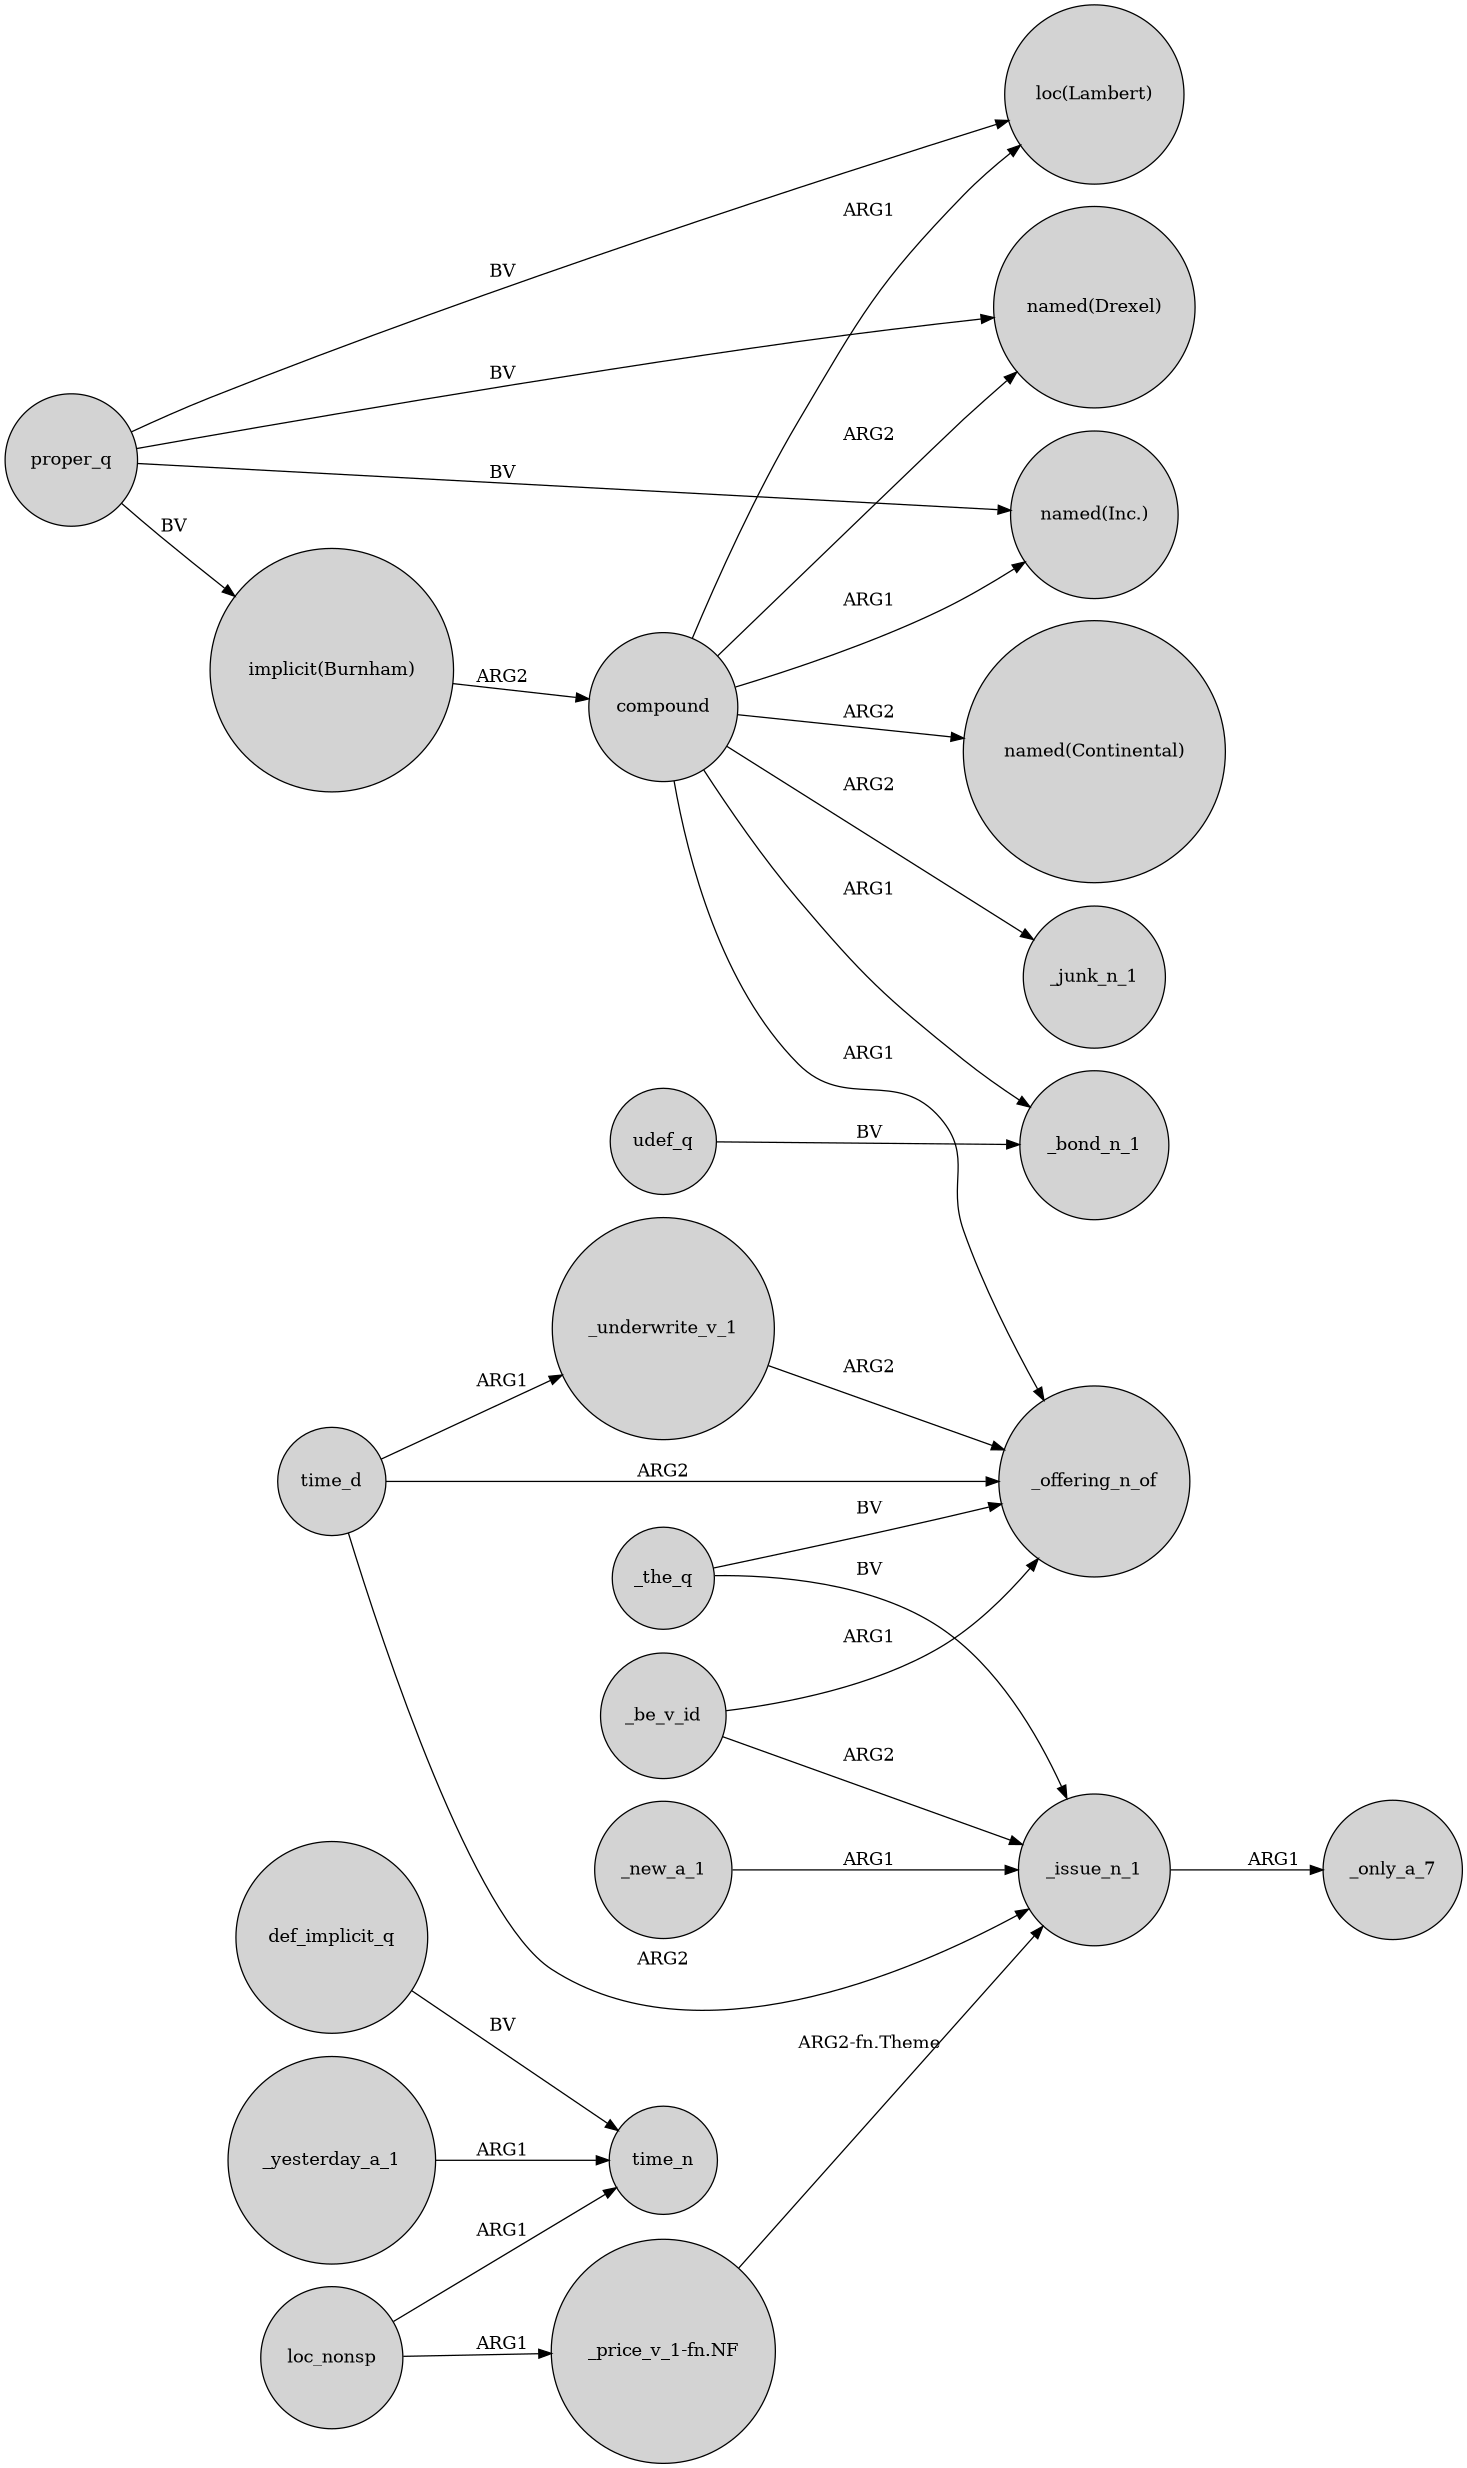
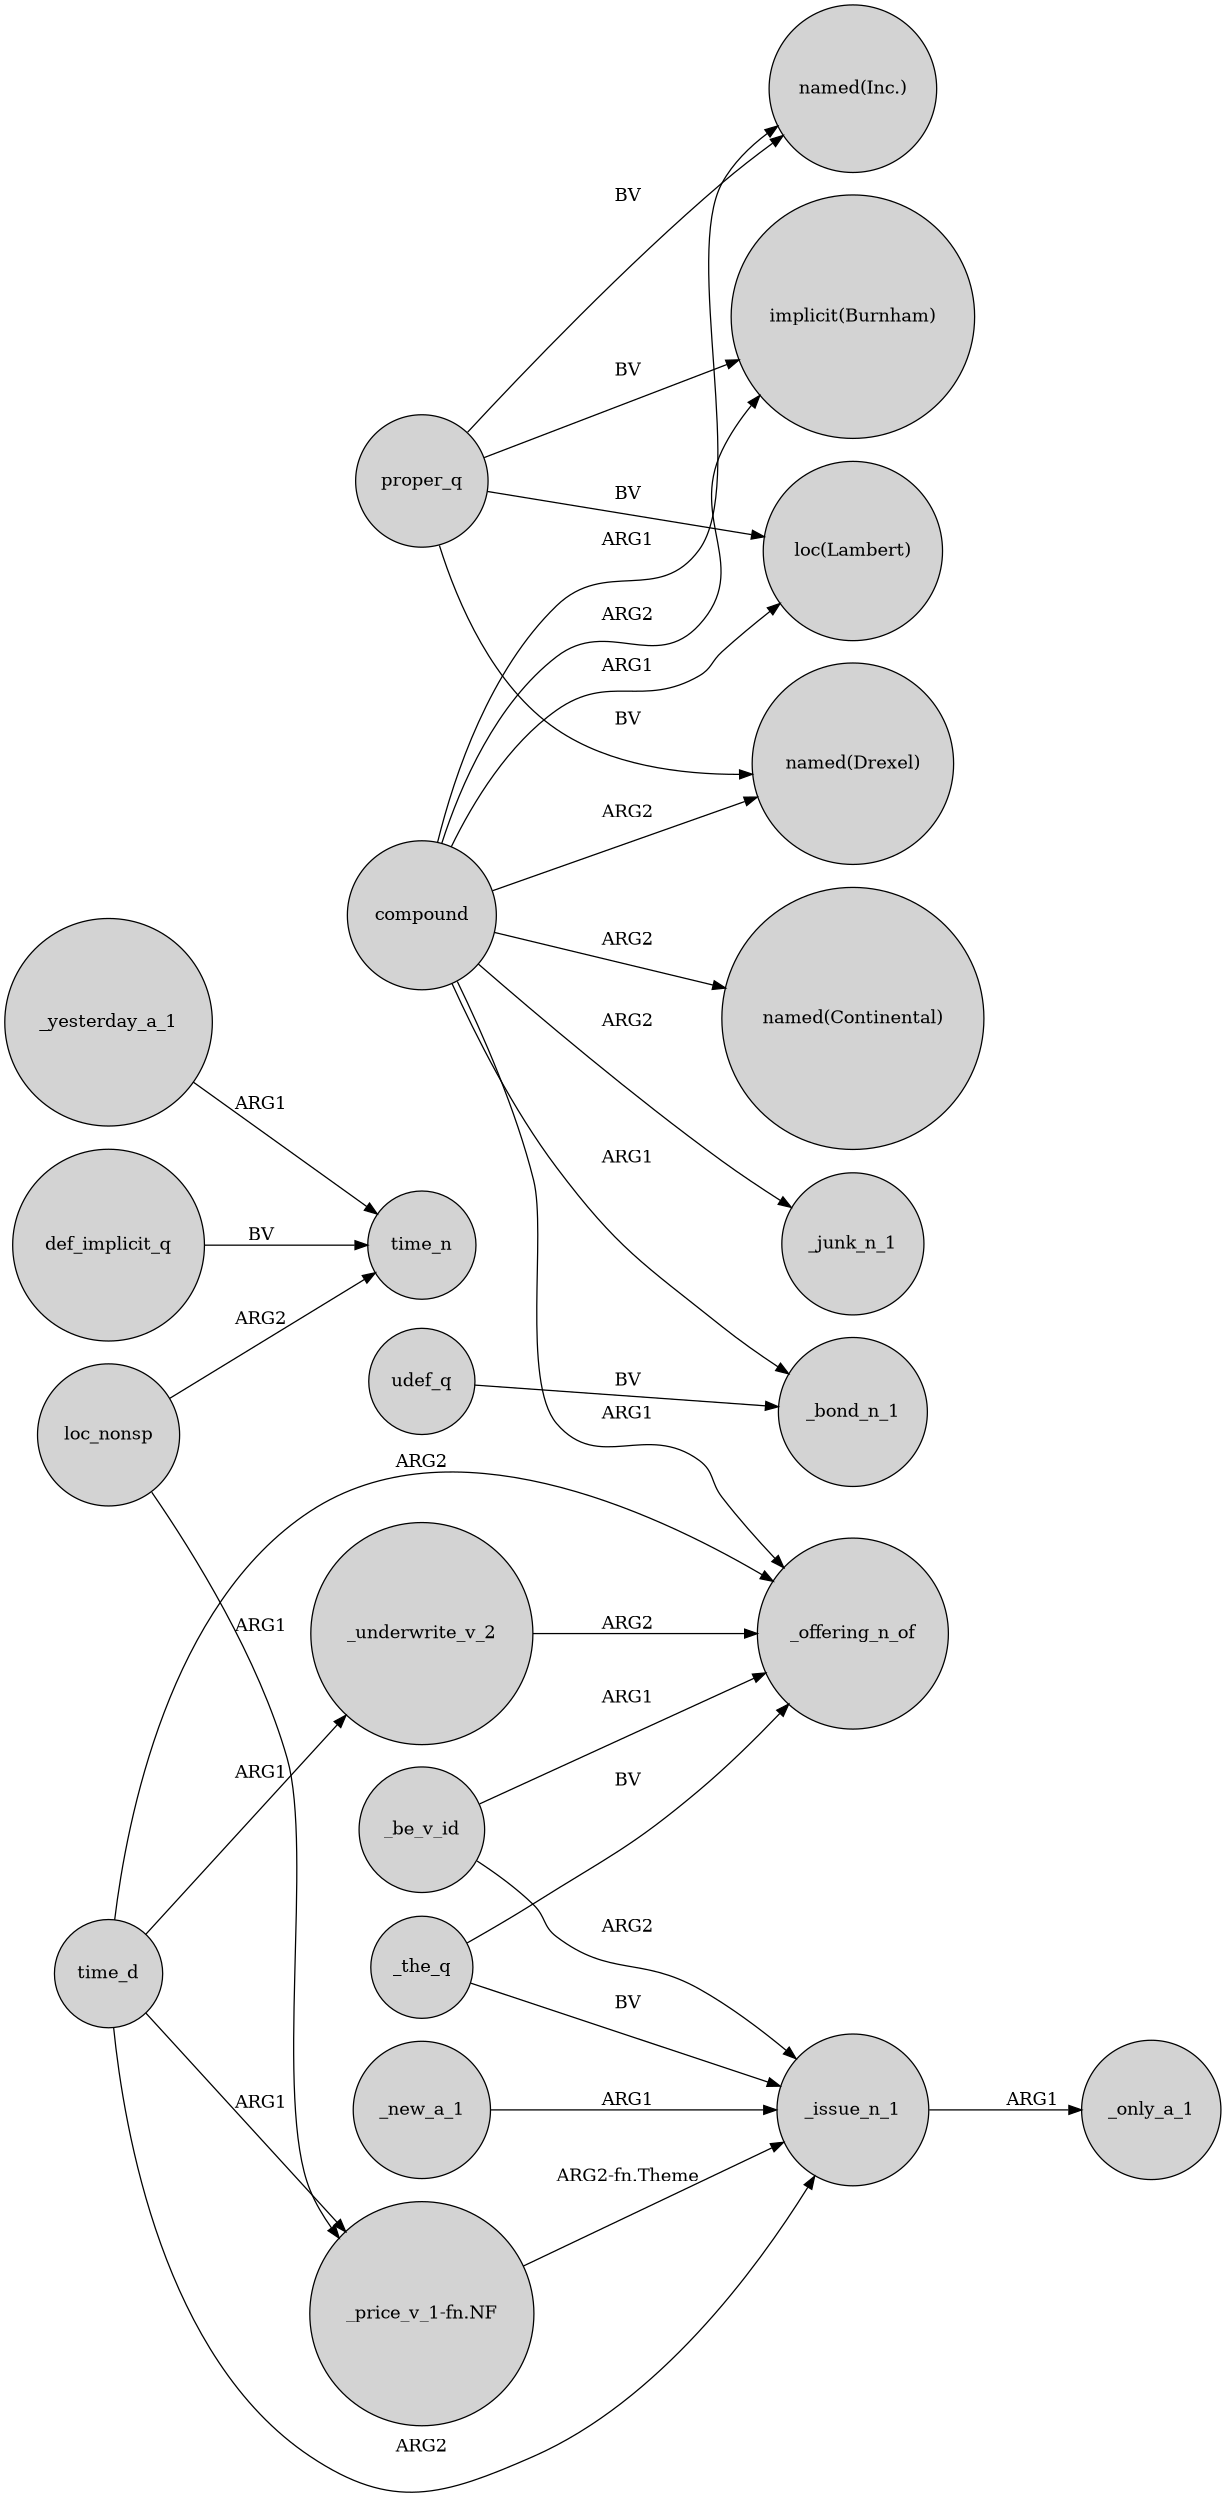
(514, 690) -> (636, 644)
(663, 1329) -> (422, 1634)
(1393, 1870) -> (1151, 2110)
none -> (241, 2118)
(503, 2231) -> (261, 1320)
